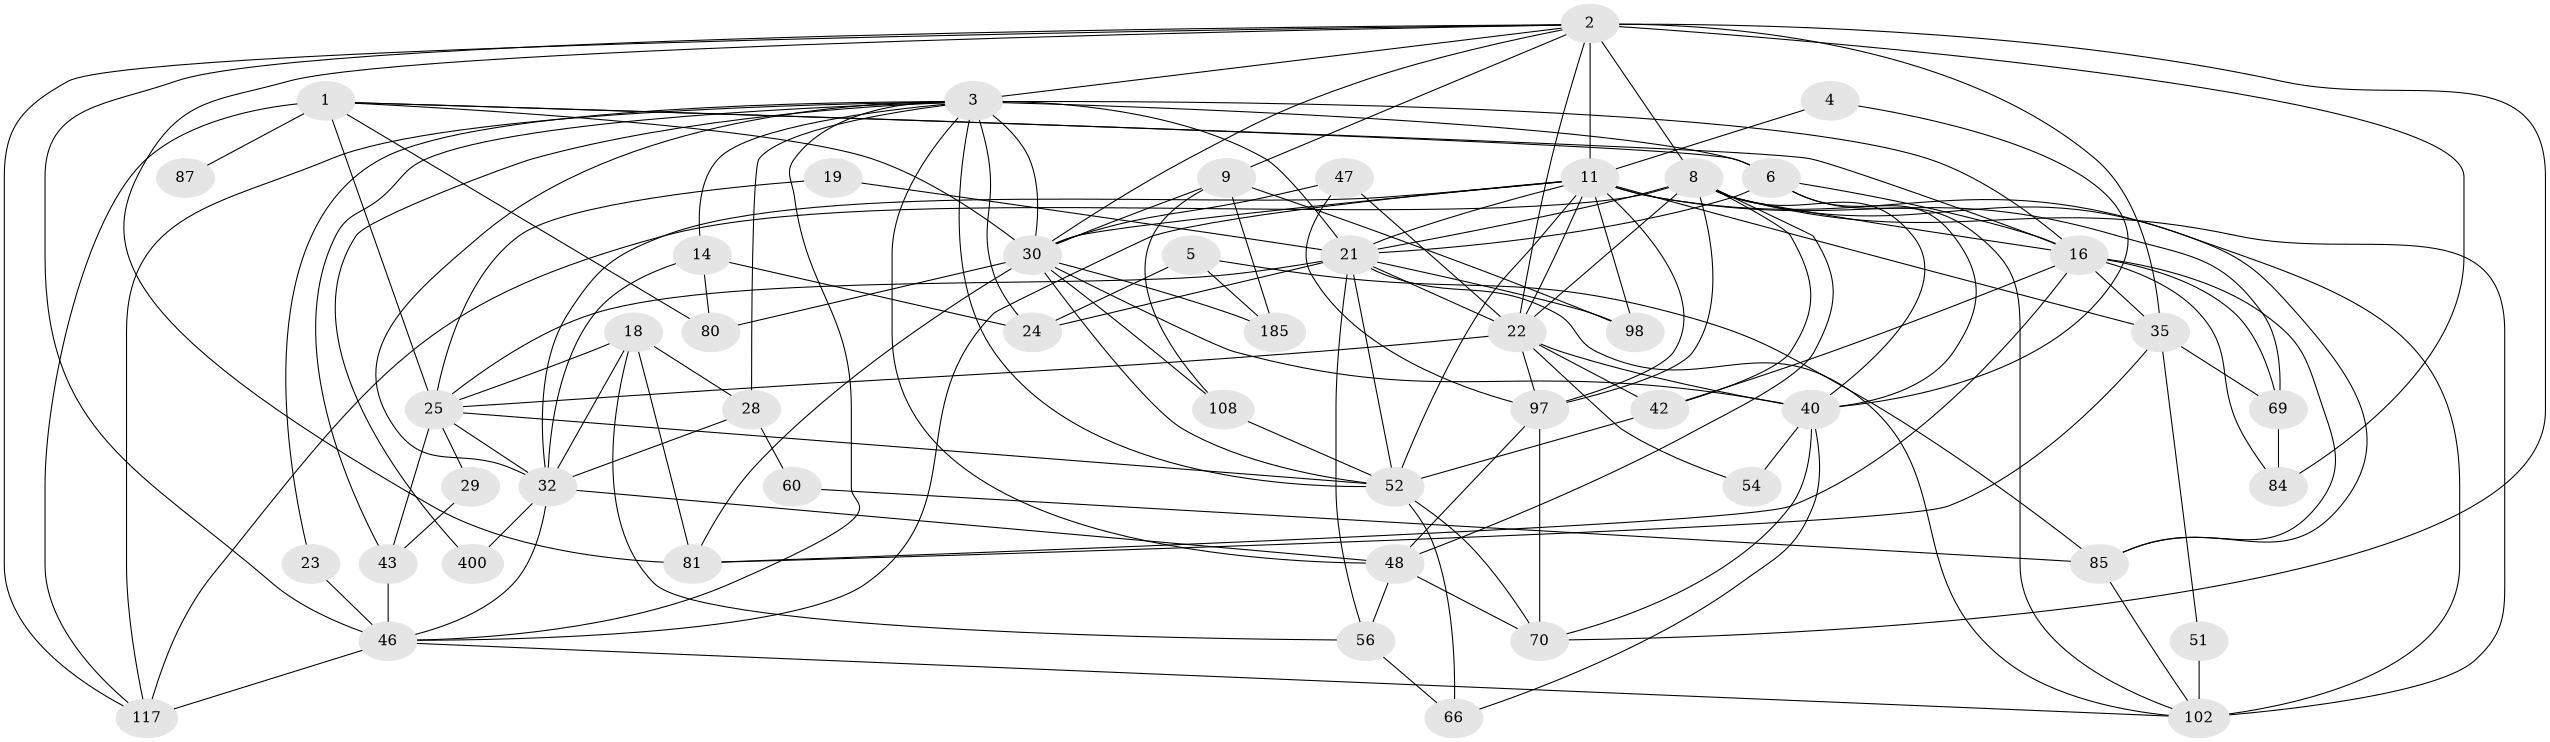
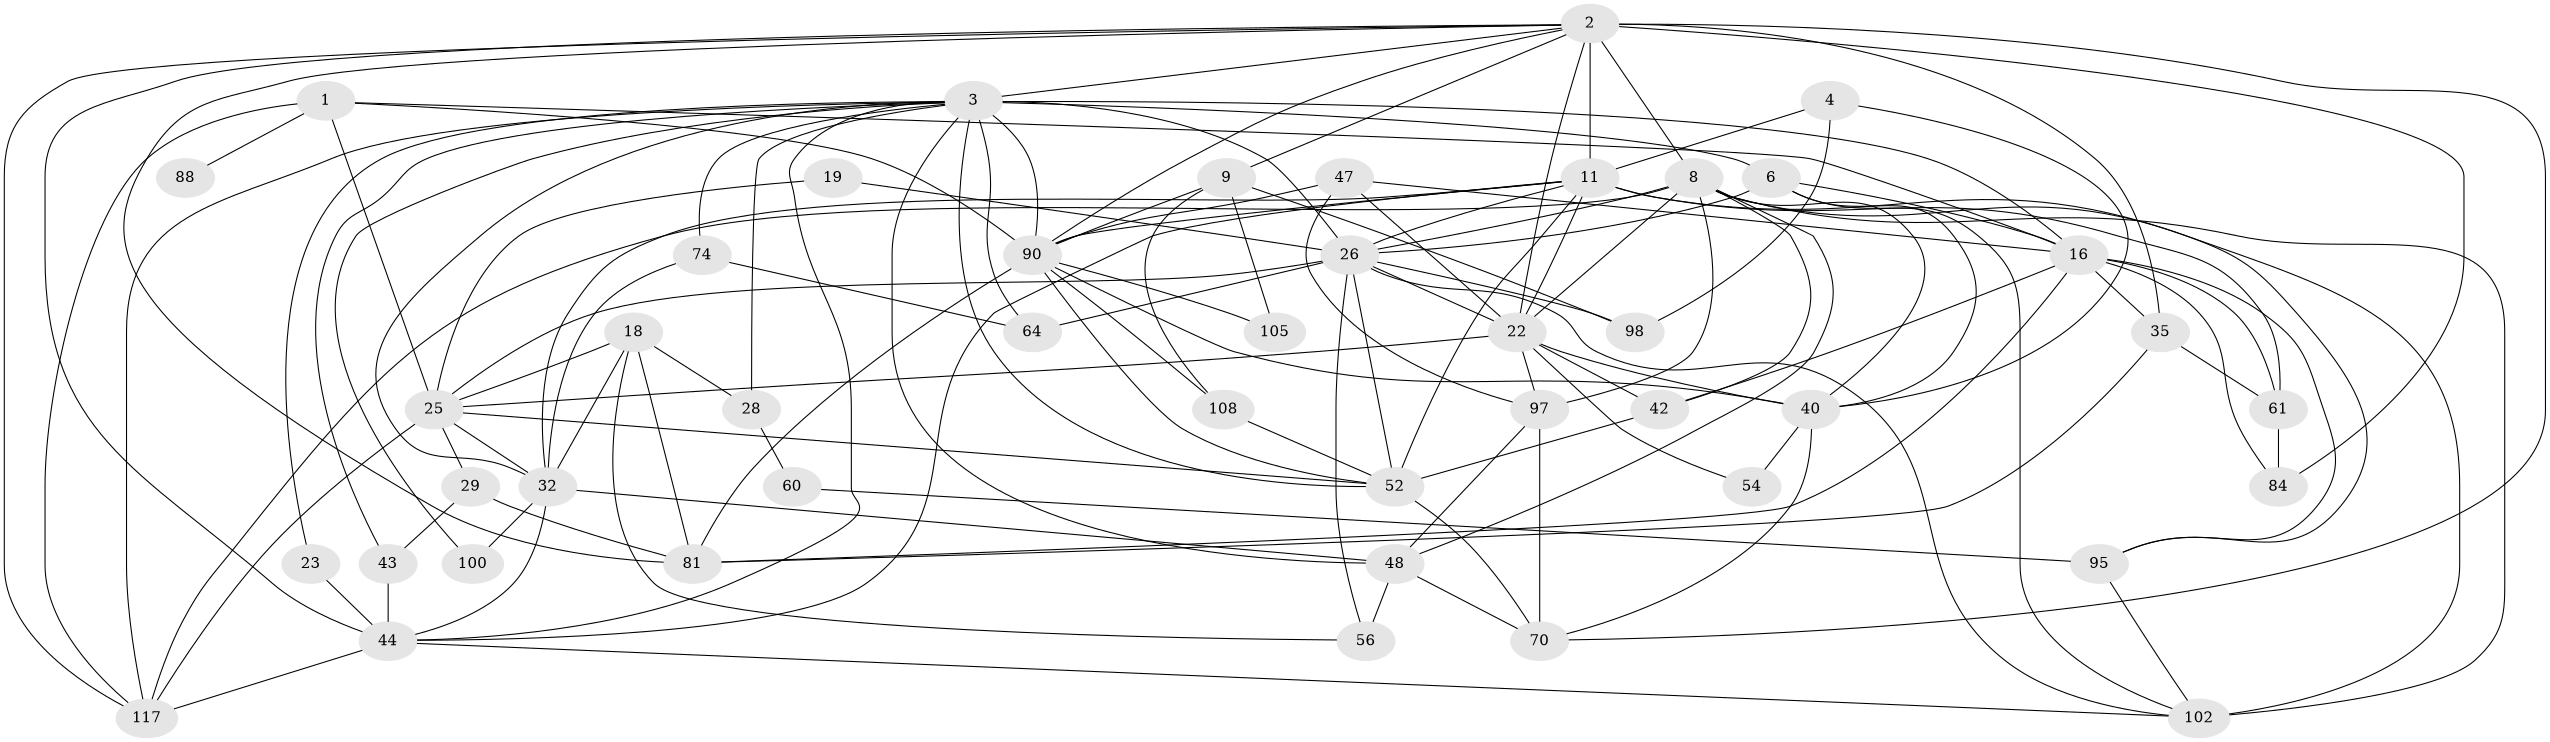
(1053, 125) -> none
(185, 178) -> (185, 178)
(1916, 230) -> (1695, 215)
(702, 255) -> (702, 255)
(1033, 255) -> (1033, 255)
(1191, 255) -> none
(1350, 255) -> (1350, 255)
(1875, 256) -> none
(1613, 258) -> (1772, 242)
(1683, 328) -> none
(711, 332) -> none
(1033, 332) -> (1033, 332)
(1275, 332) -> (1275, 332)
(2278, 410) -> (2278, 410)
(650, 448) -> none
(413, 481) -> (270, 547)
none -> (579, 530)
(473, 564) -> (473, 564)
(2099, 564) -> (2099, 564)
(388, 641) -> (388, 641)
(2199, 641) -> none
(1454, 718) -> none
